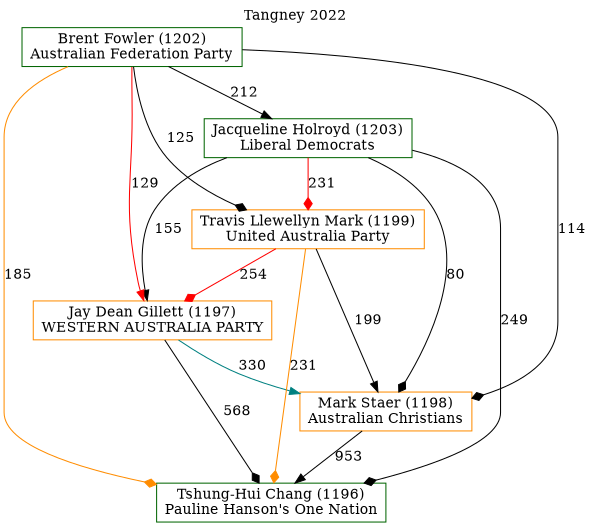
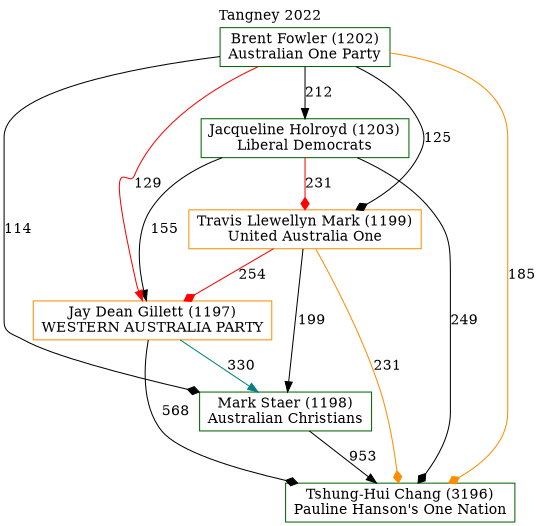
(132, 47) -> (305, 47)
(308, 229) -> (305, 229)
(447, 256) -> none
(386, 411) -> (286, 411)
(271, 503) -> (400, 503)
